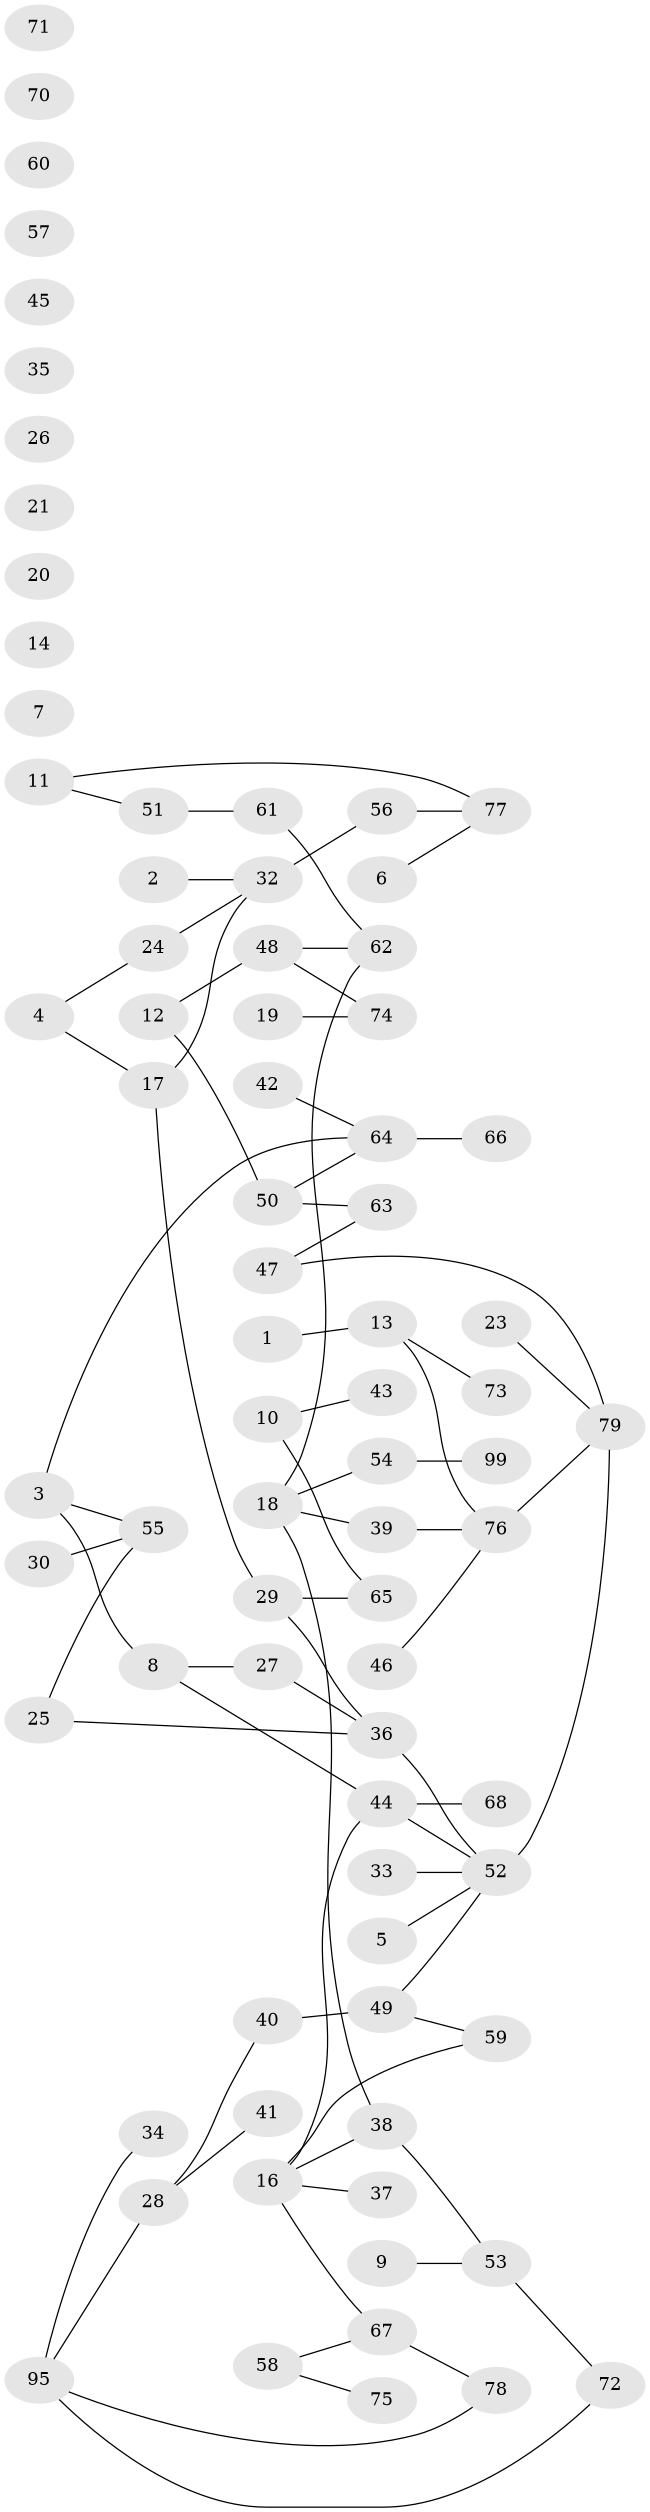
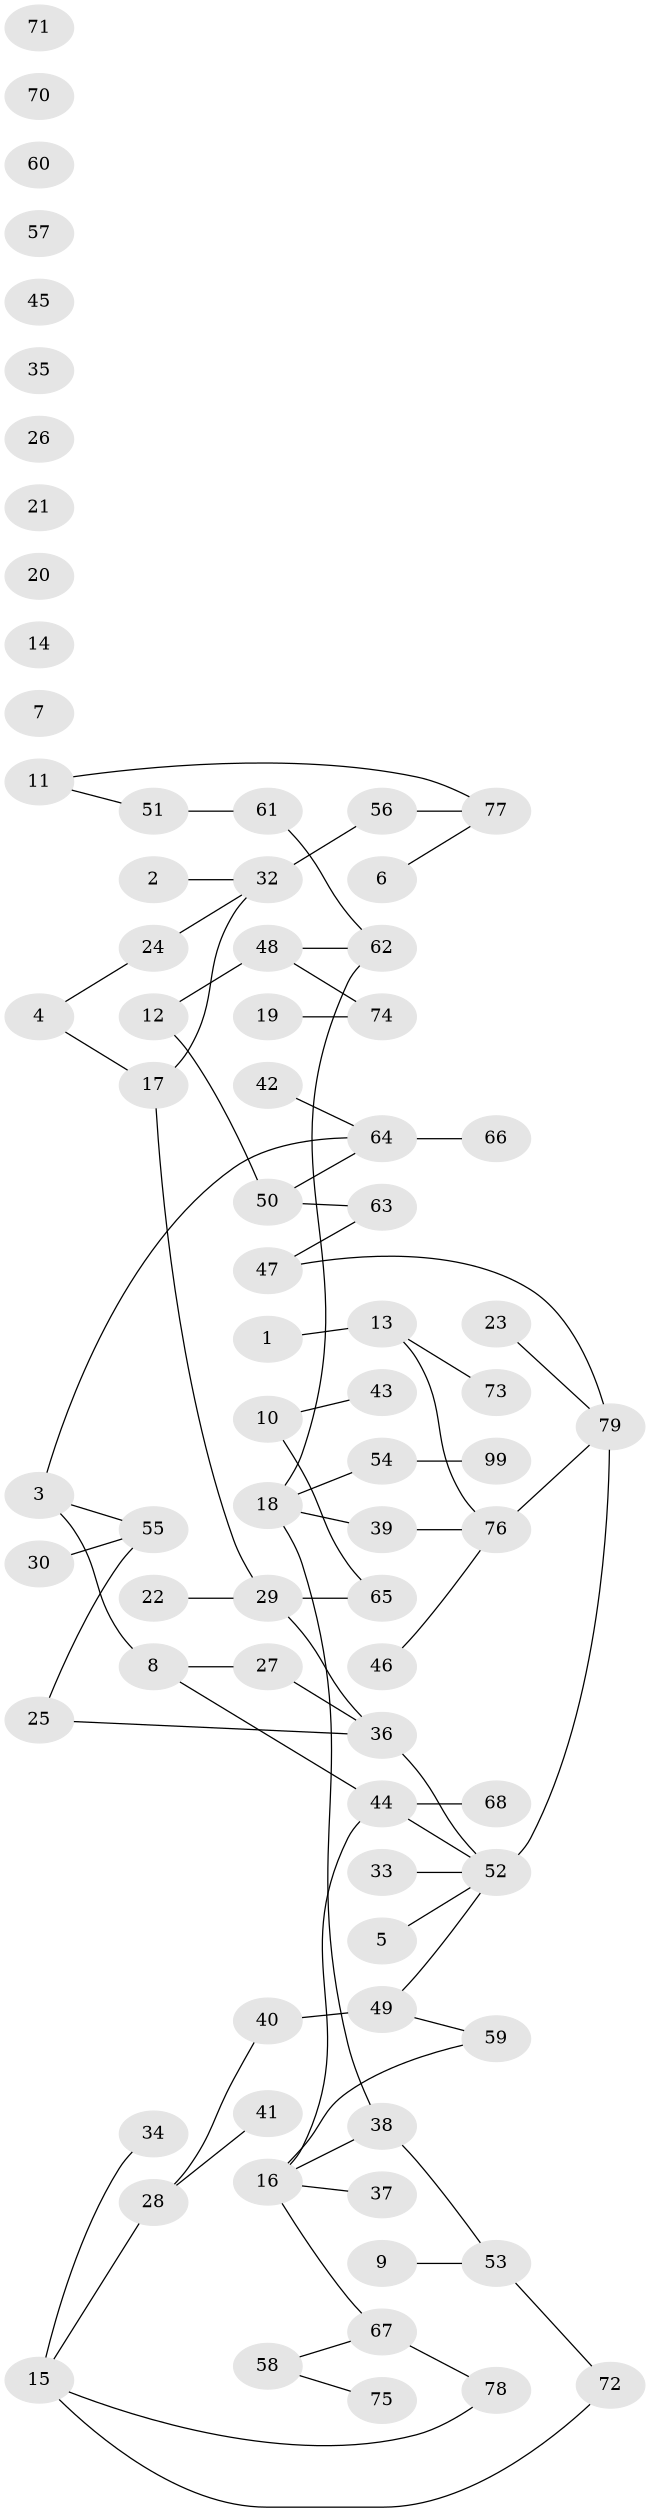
none -> (154, 1598)
(39, 2380) -> (39, 2380)
